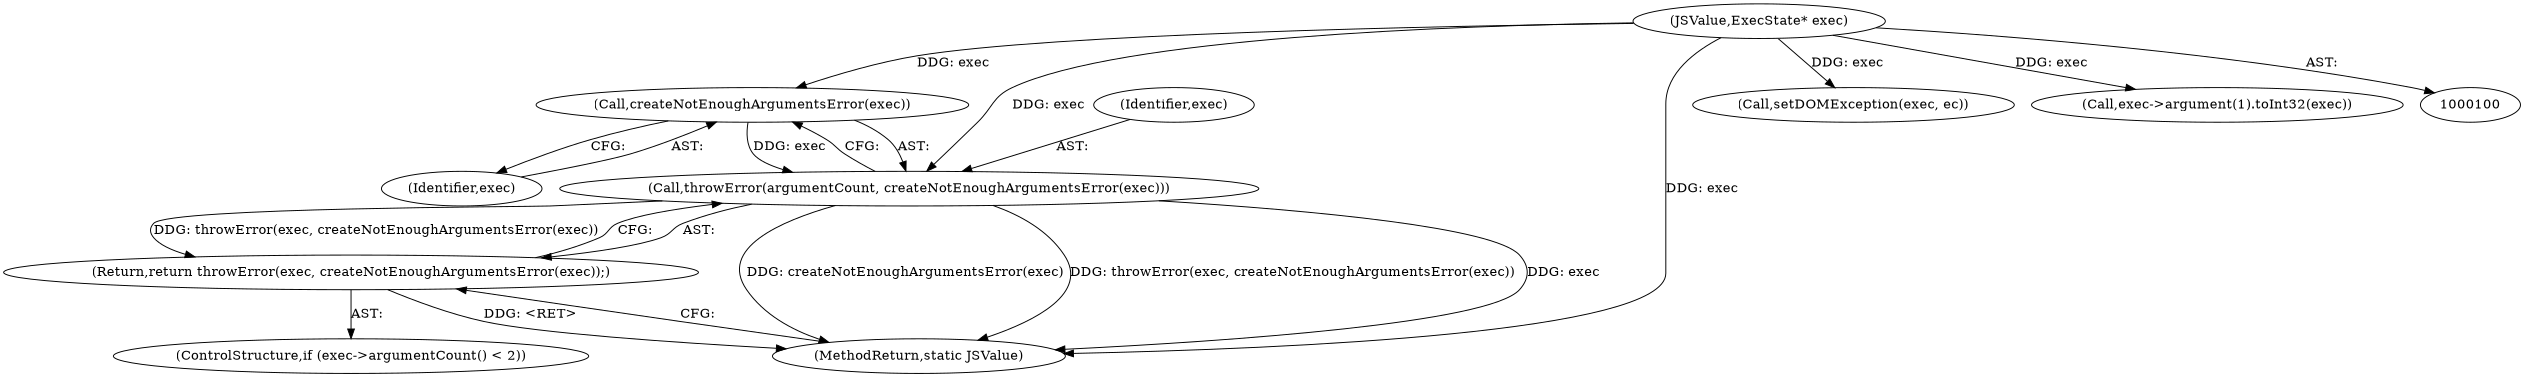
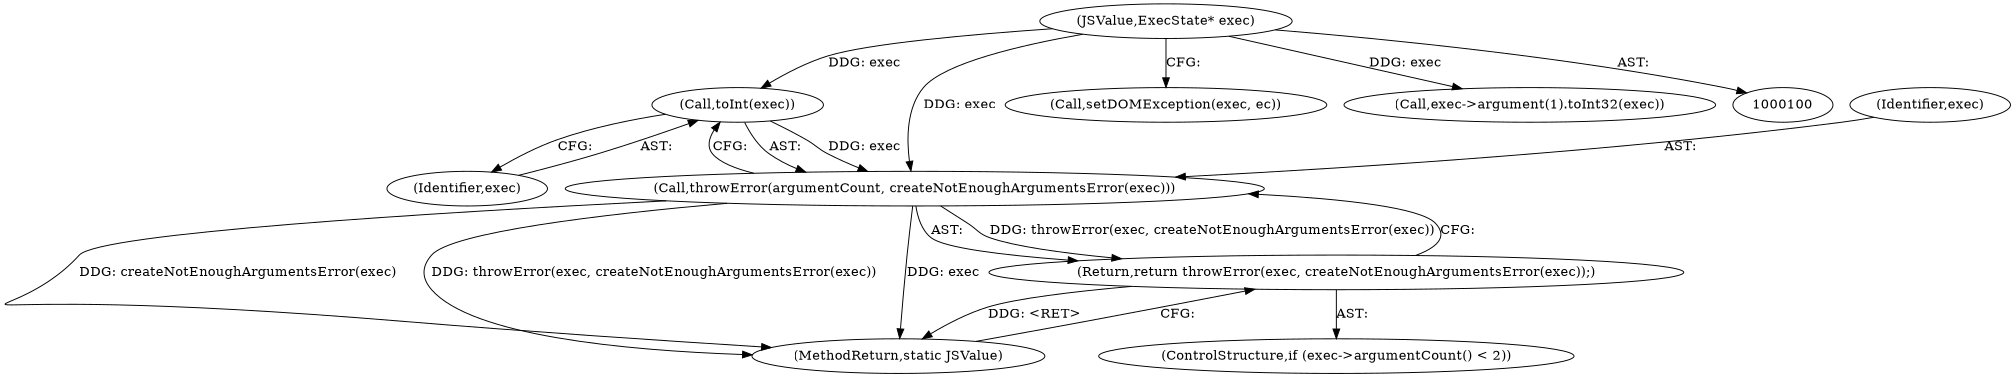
(1848, 63) -> (1186, 63)
(752, 105) -> (738, 105)
(1506, 327) -> none
